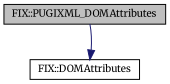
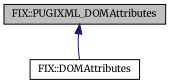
(91, 37) -> (78, 47)
